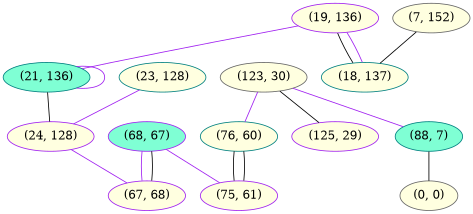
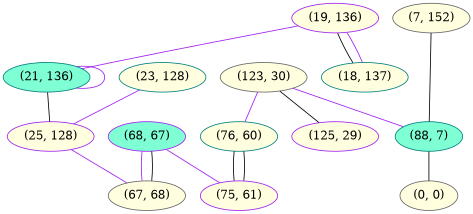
(398, 48) -> (430, 77)
(51, 136) -> (51, 136)
(147, 196) -> (147, 196)
